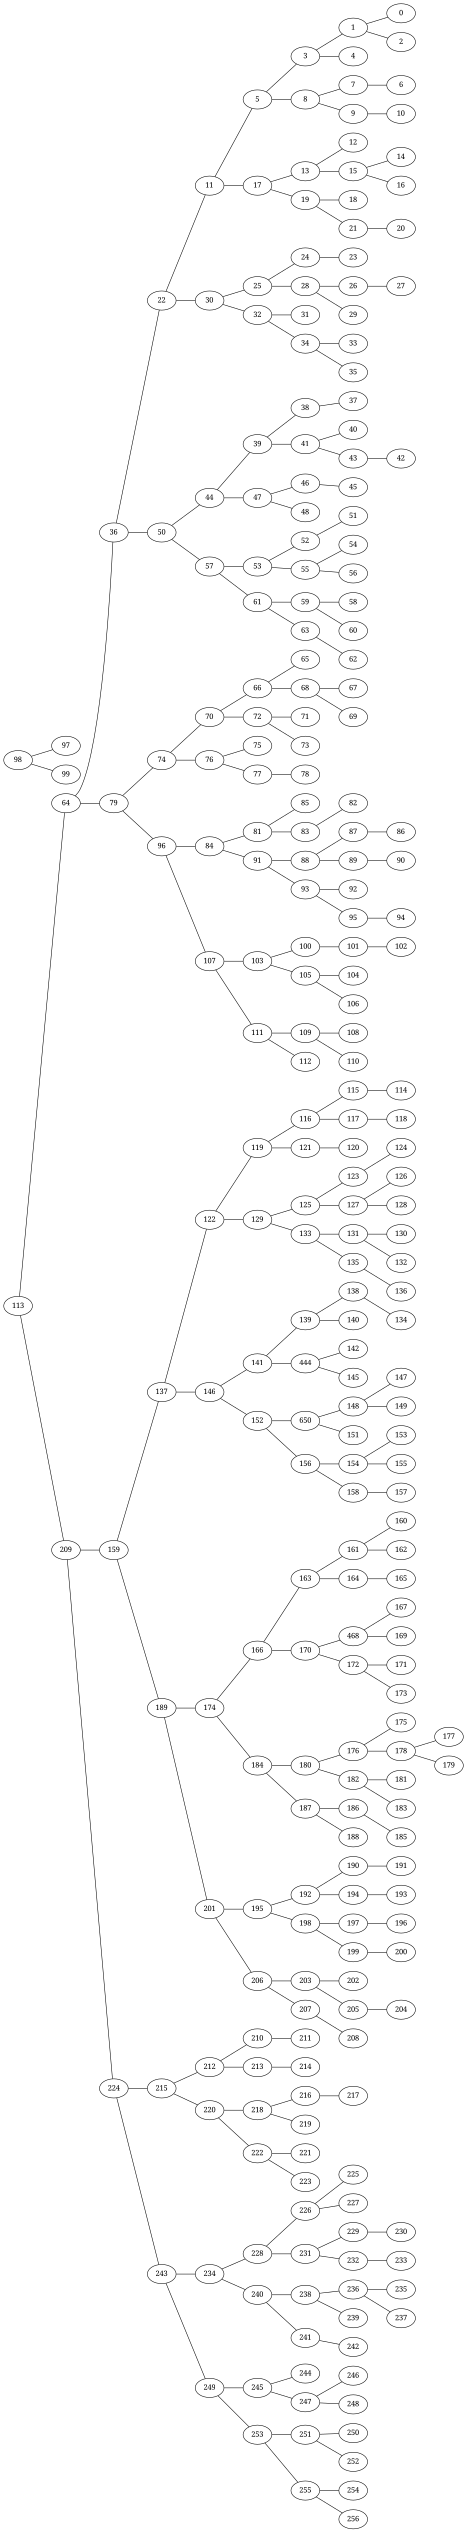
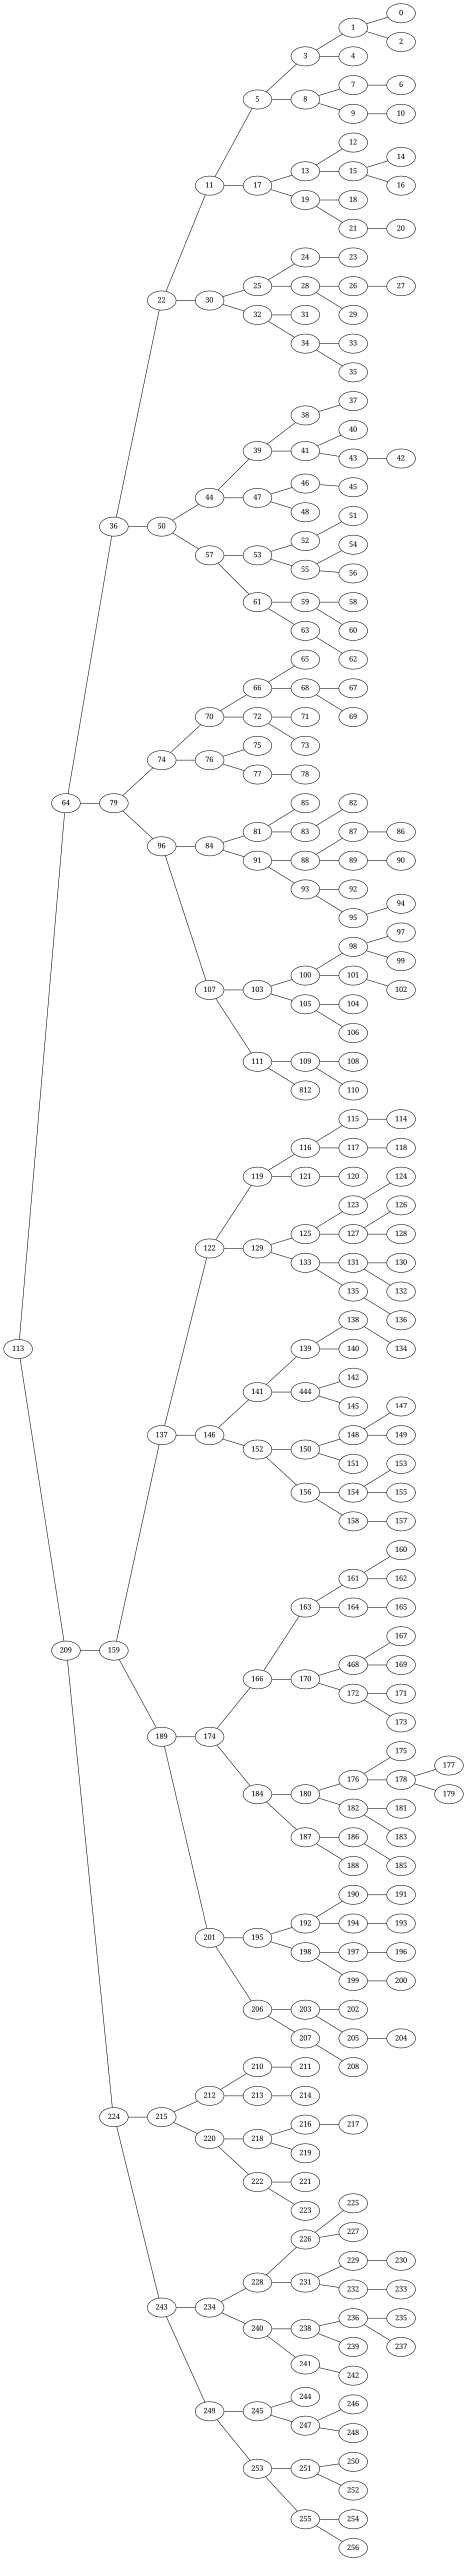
none -> (329, 961)
(305, 1062) -> (305, 1090)
(305, 1421) -> (305, 1450)
